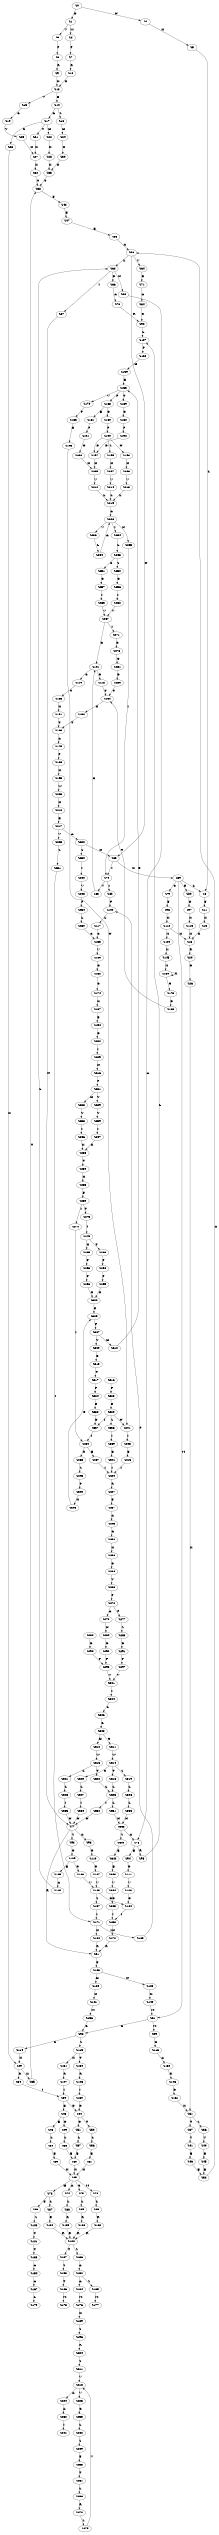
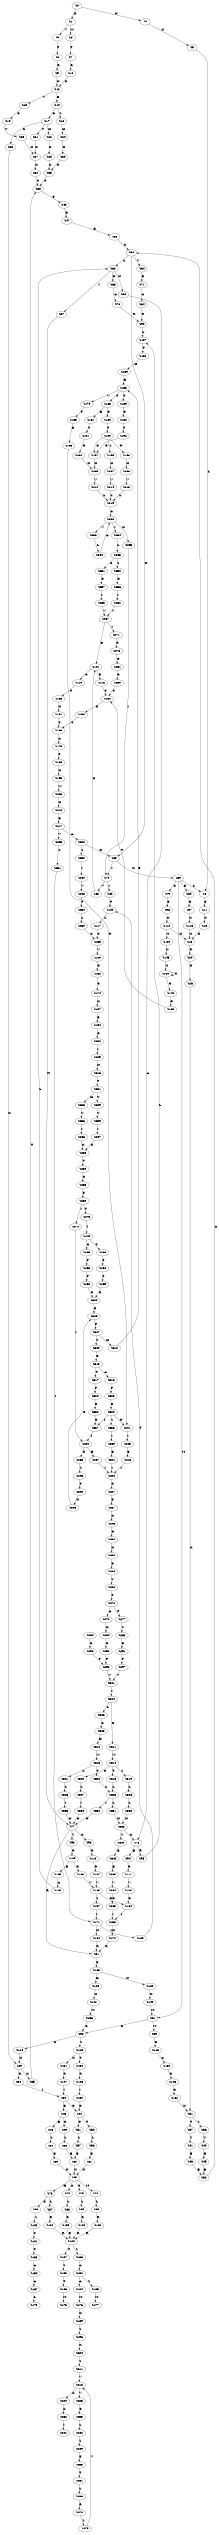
none -> (103, 1372)
(106, 1738) -> (112, 1722)
